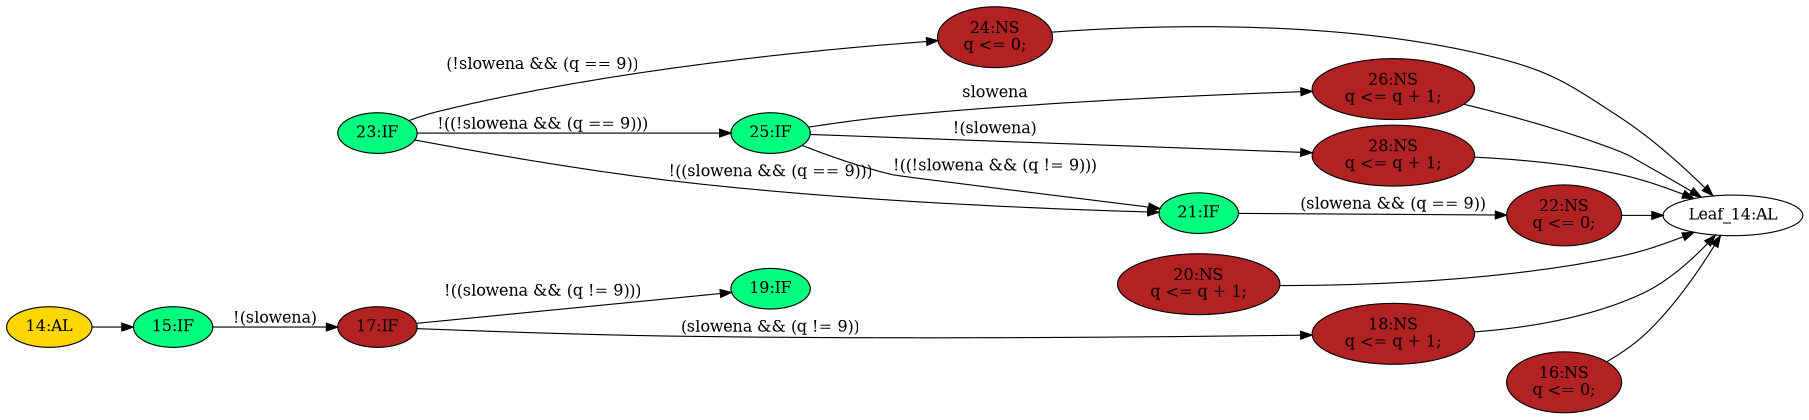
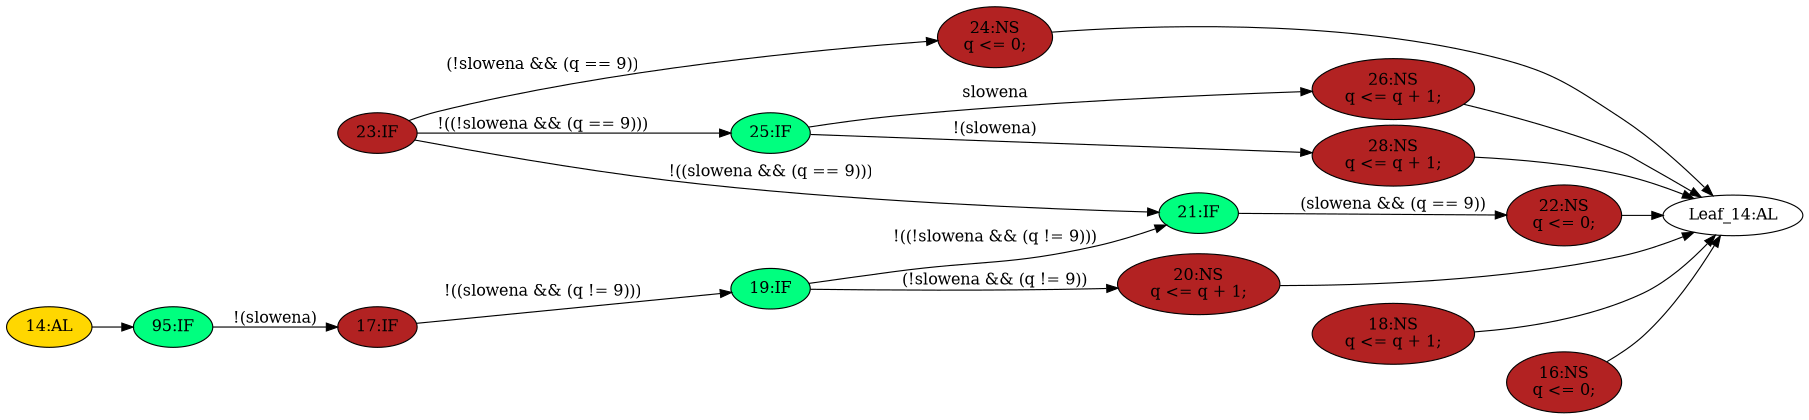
(377, 133) -> (377, 133)
(973, 185) -> (983, 263)
none -> (958, 290)
(173, 327) -> (173, 327)
(859, 338) -> none
